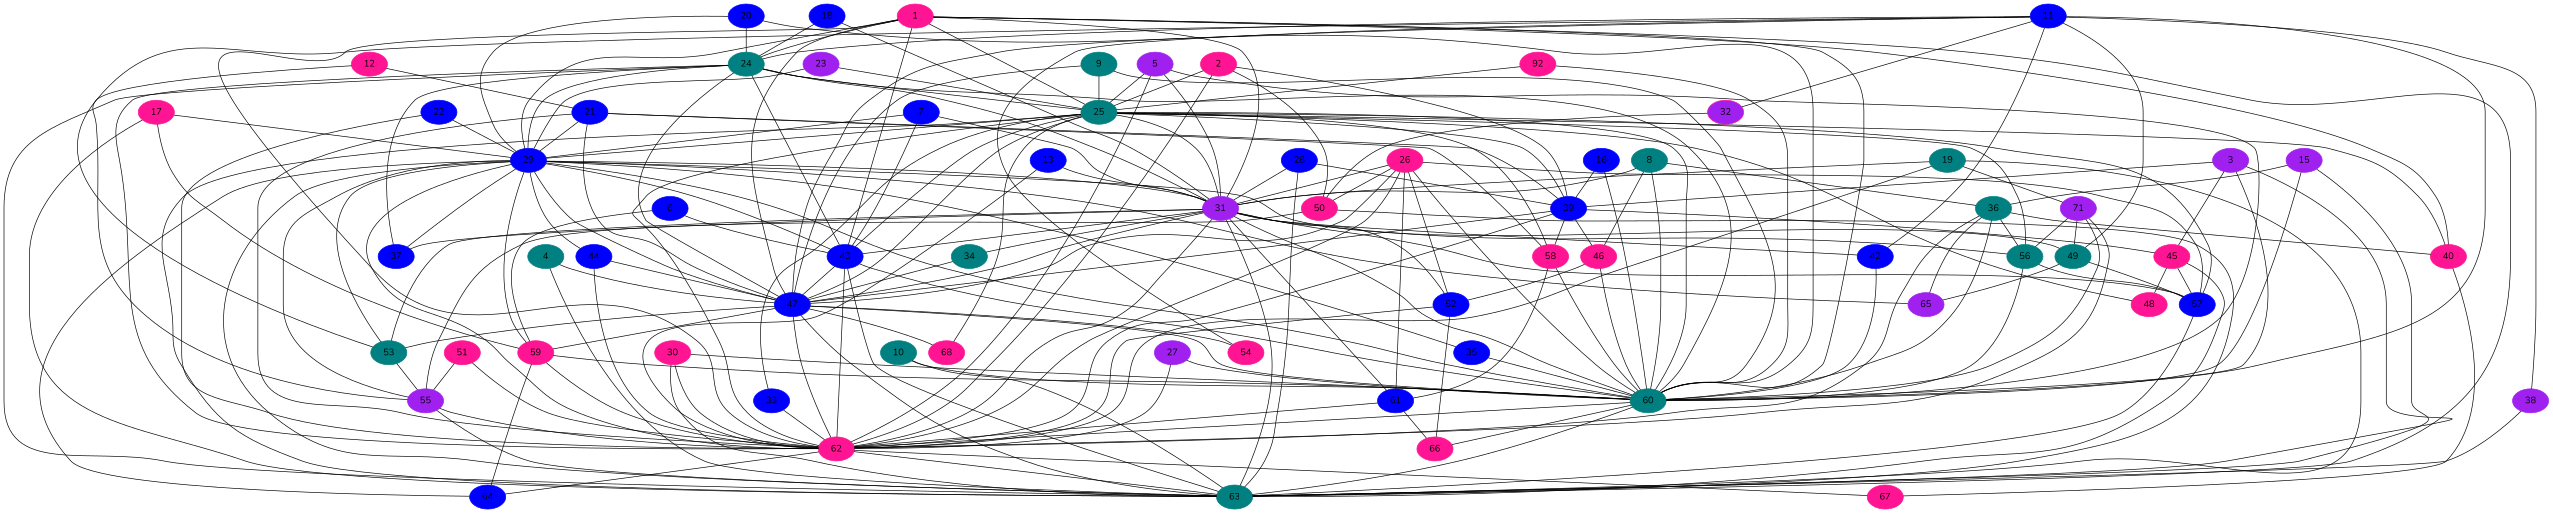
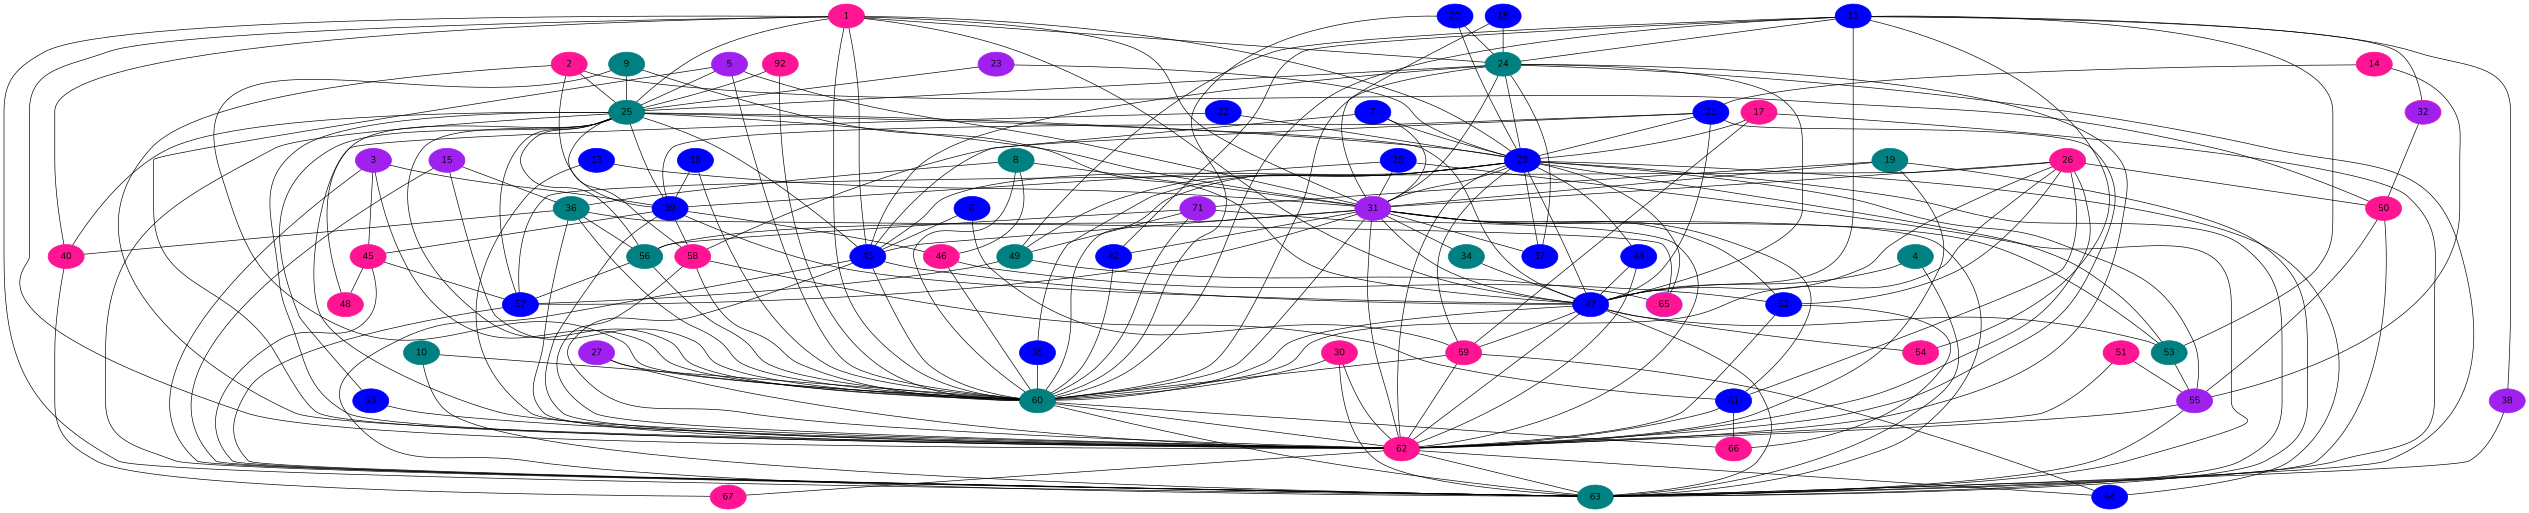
(369, 64) -> (2374, 64)
(1926, 305) -> (1664, 305)
(947, 353) -> none
none -> (669, 423)
